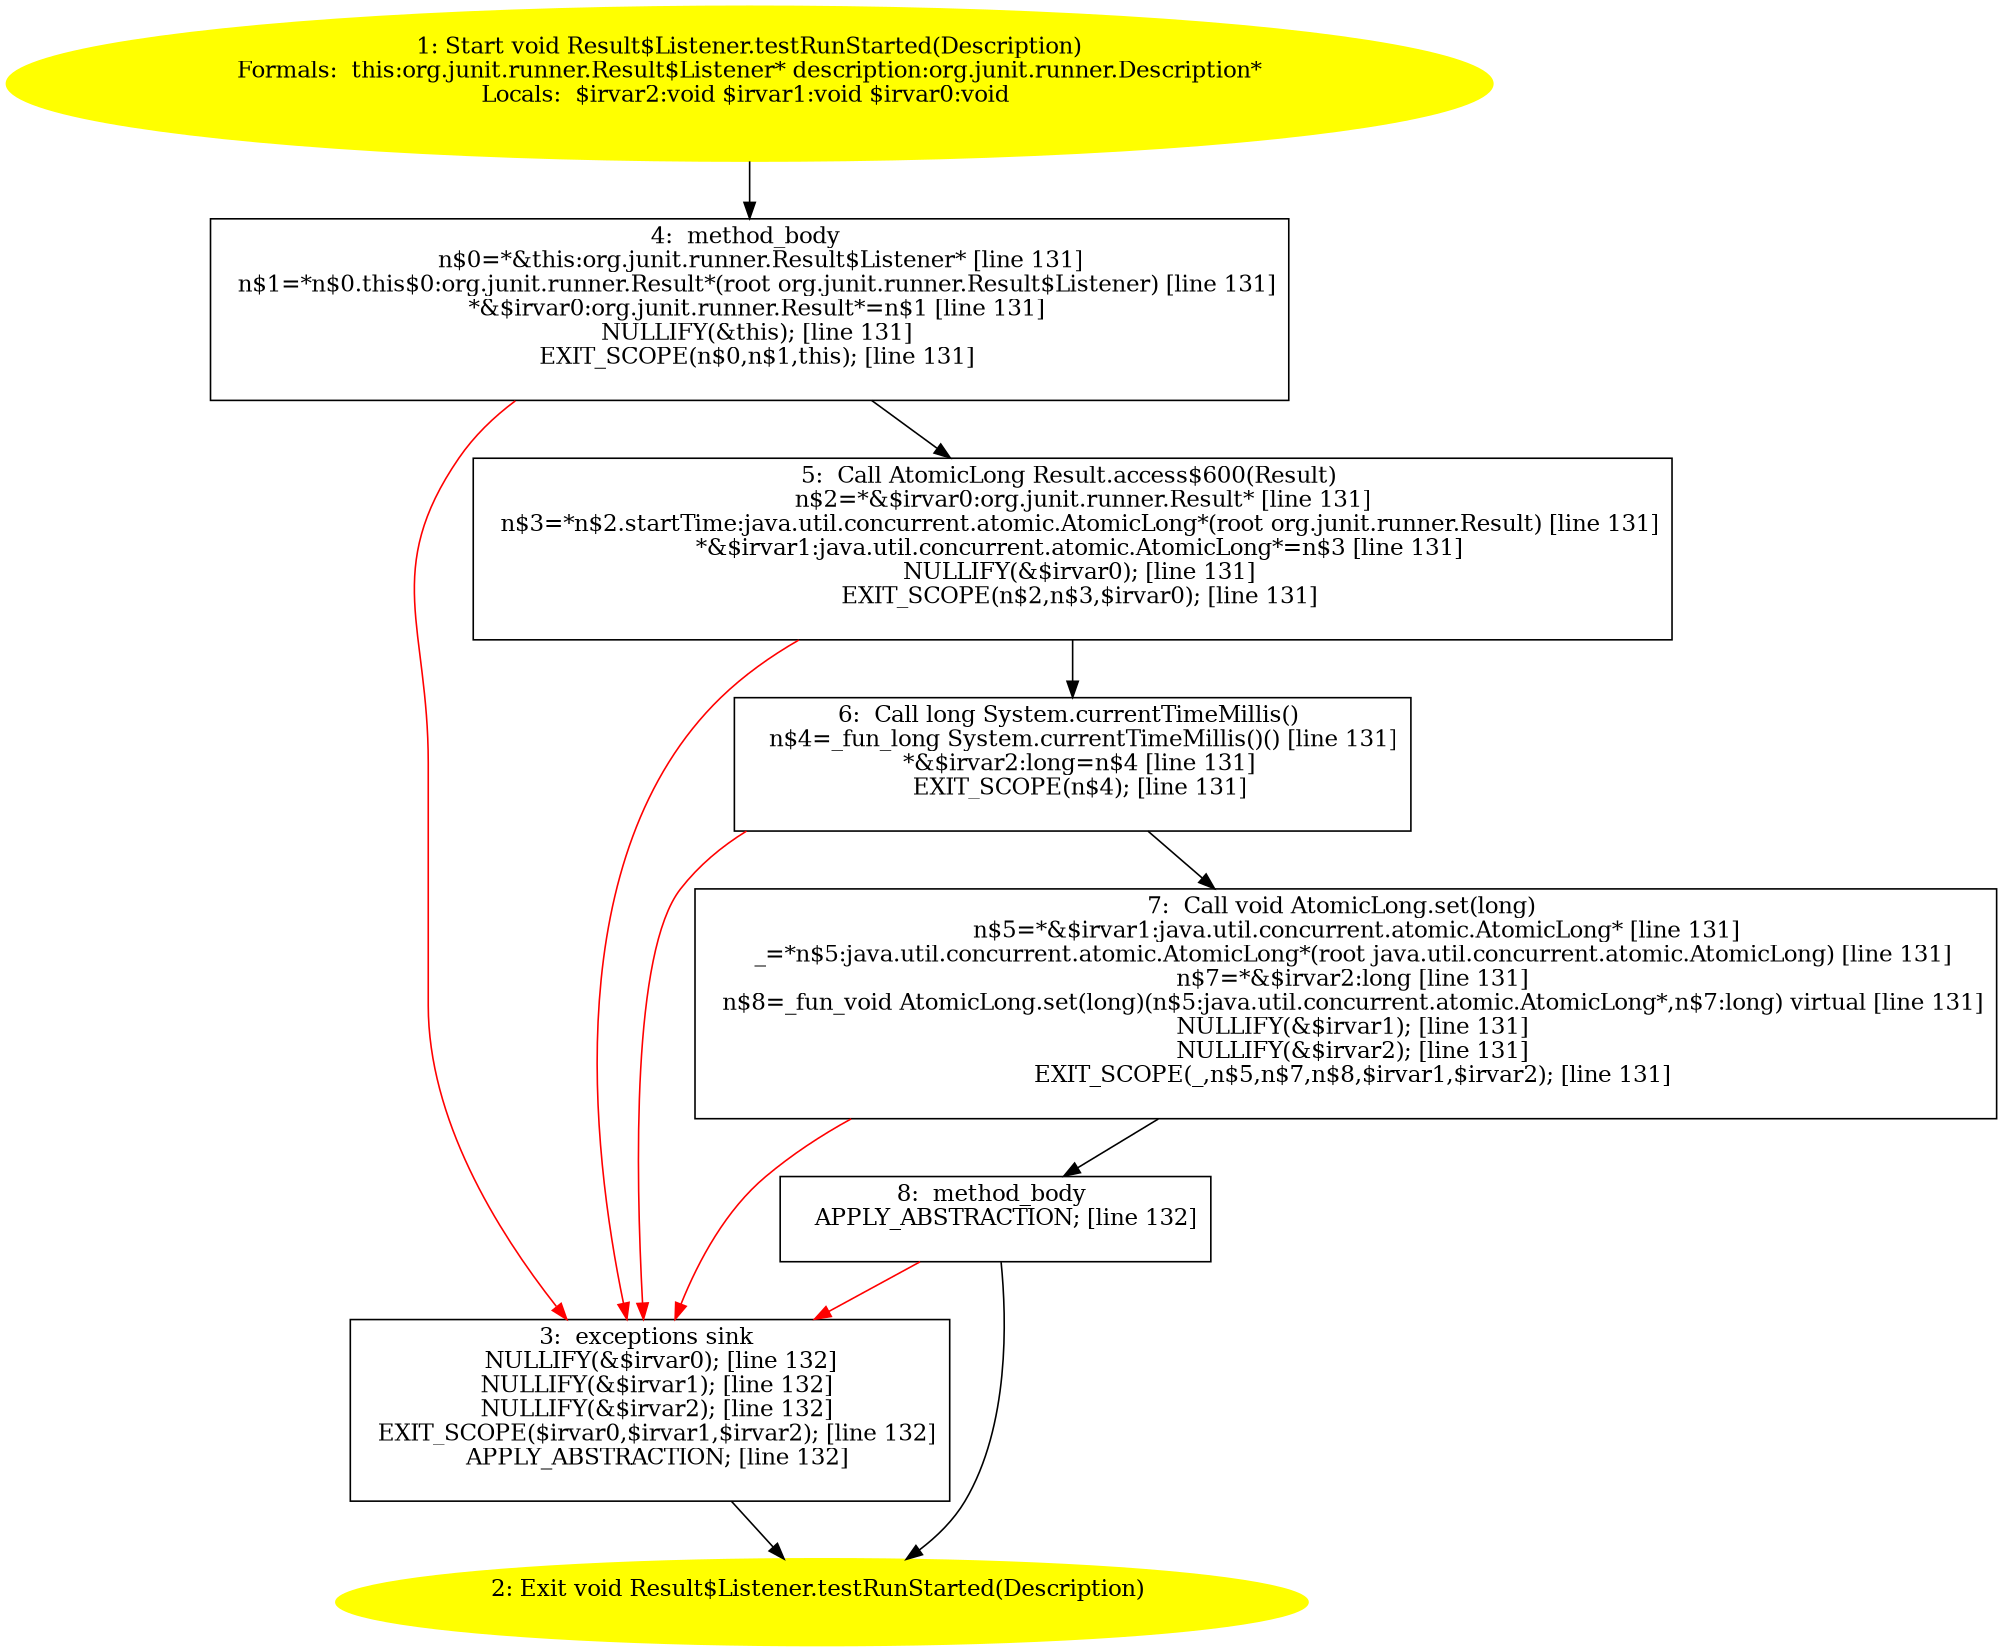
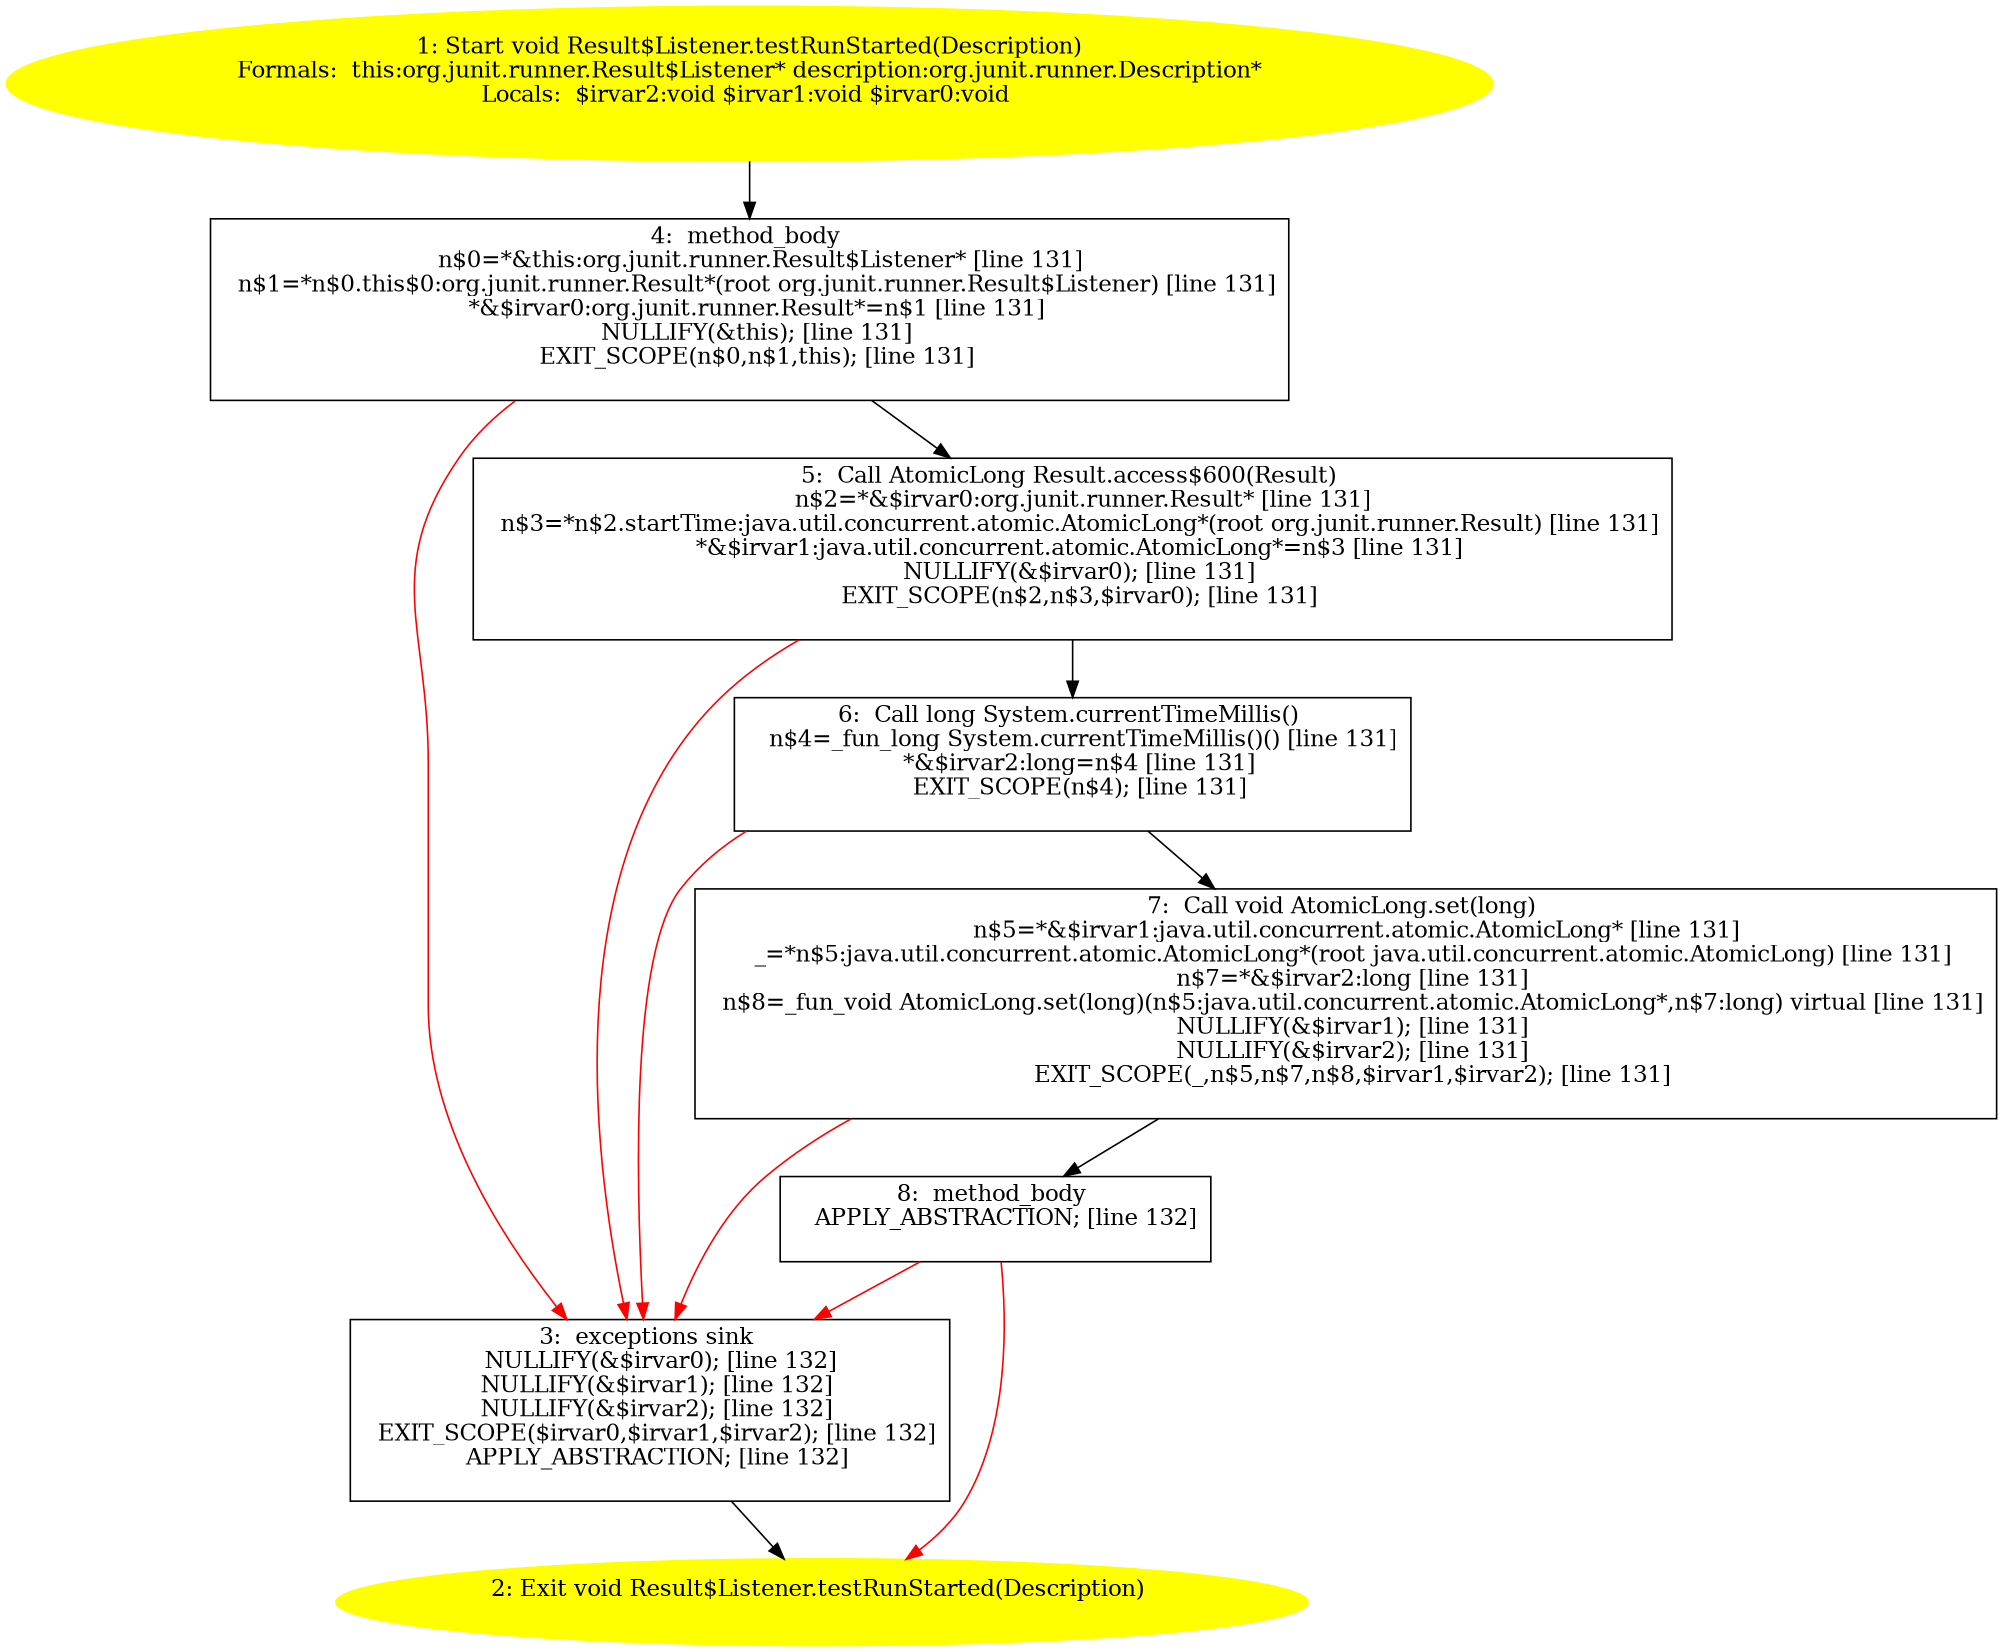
(995, 1418) -> (995, 1418)
